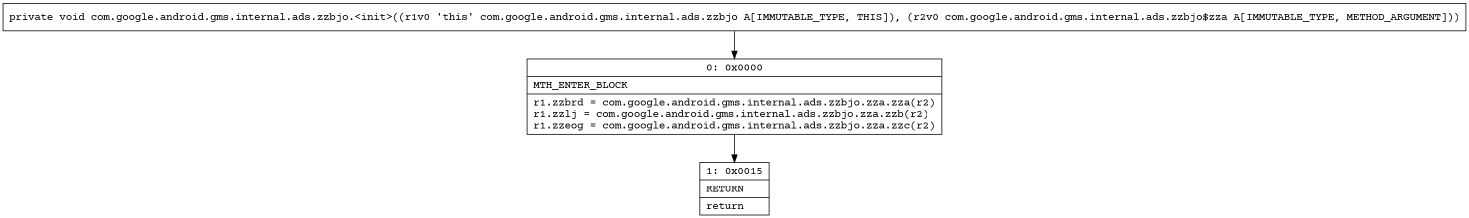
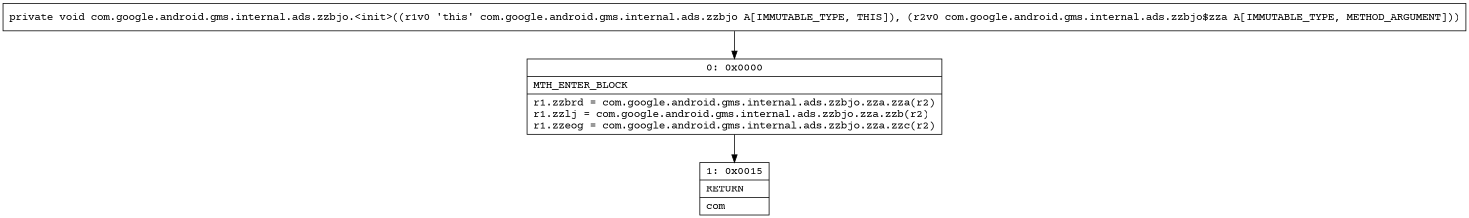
(725, 206) -> (715, 206)
